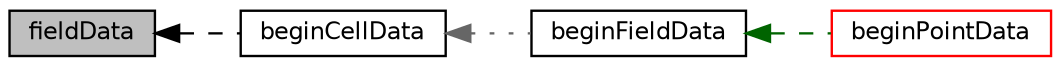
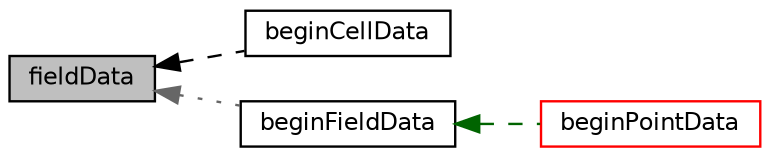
(501, 33) -> (210, 100)
